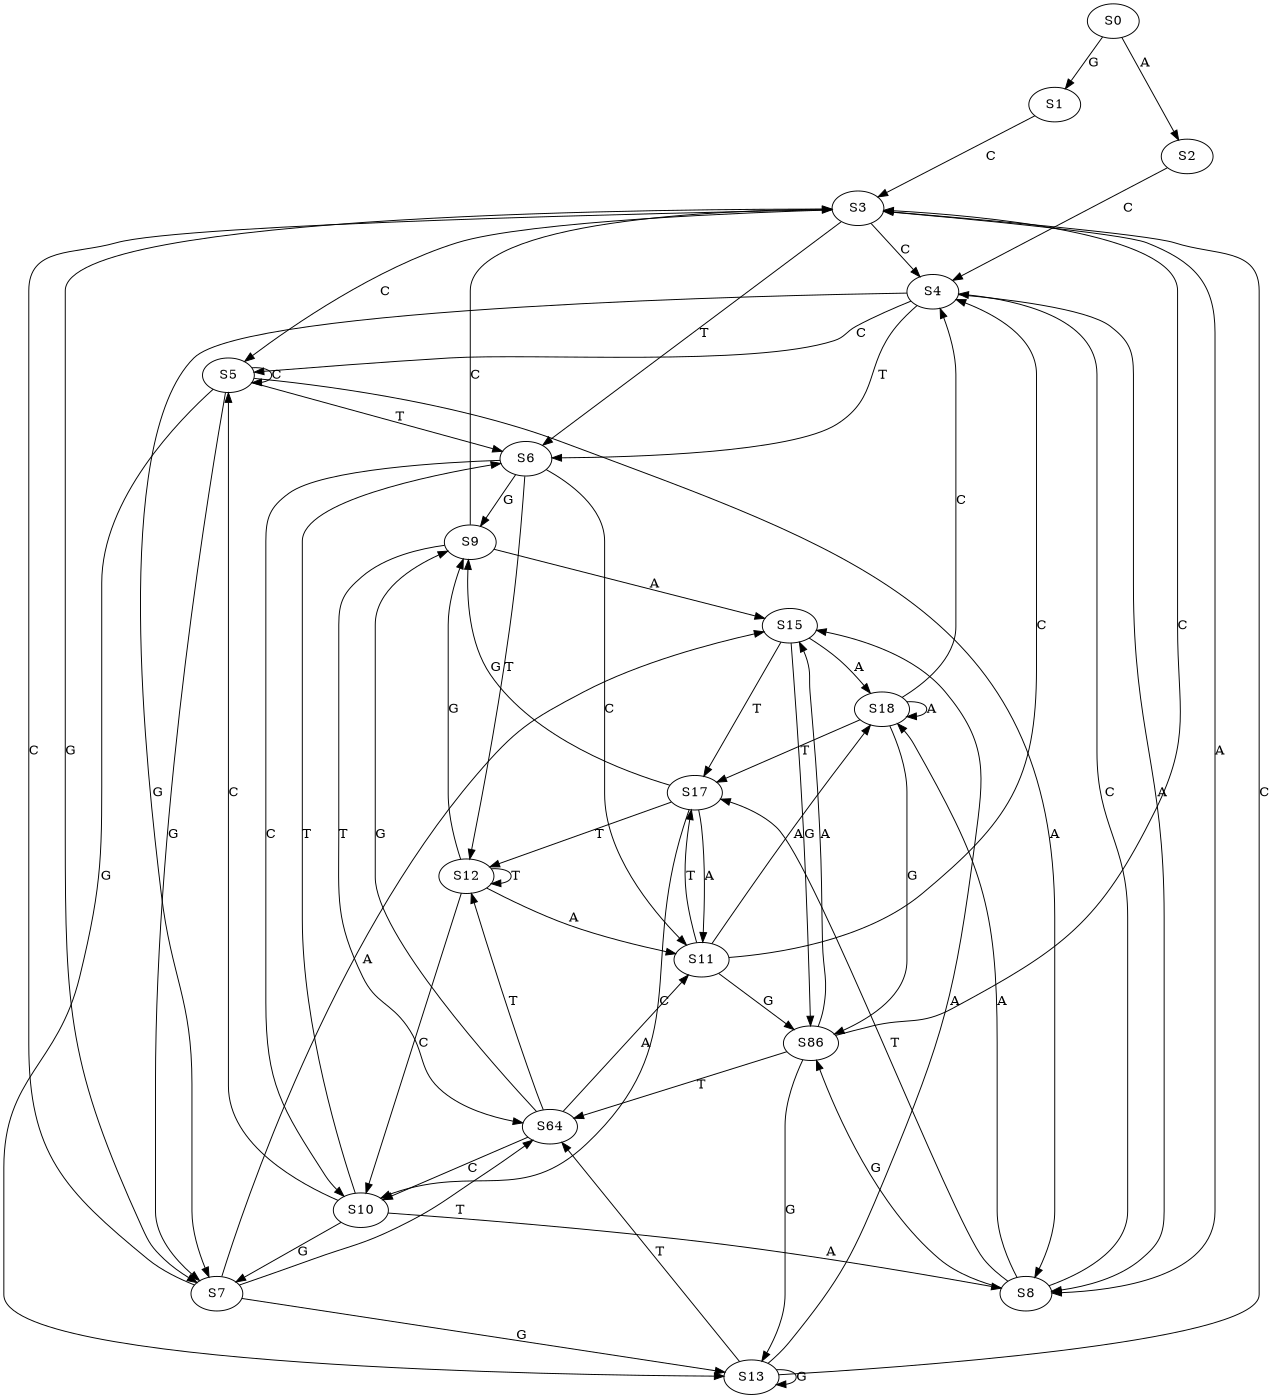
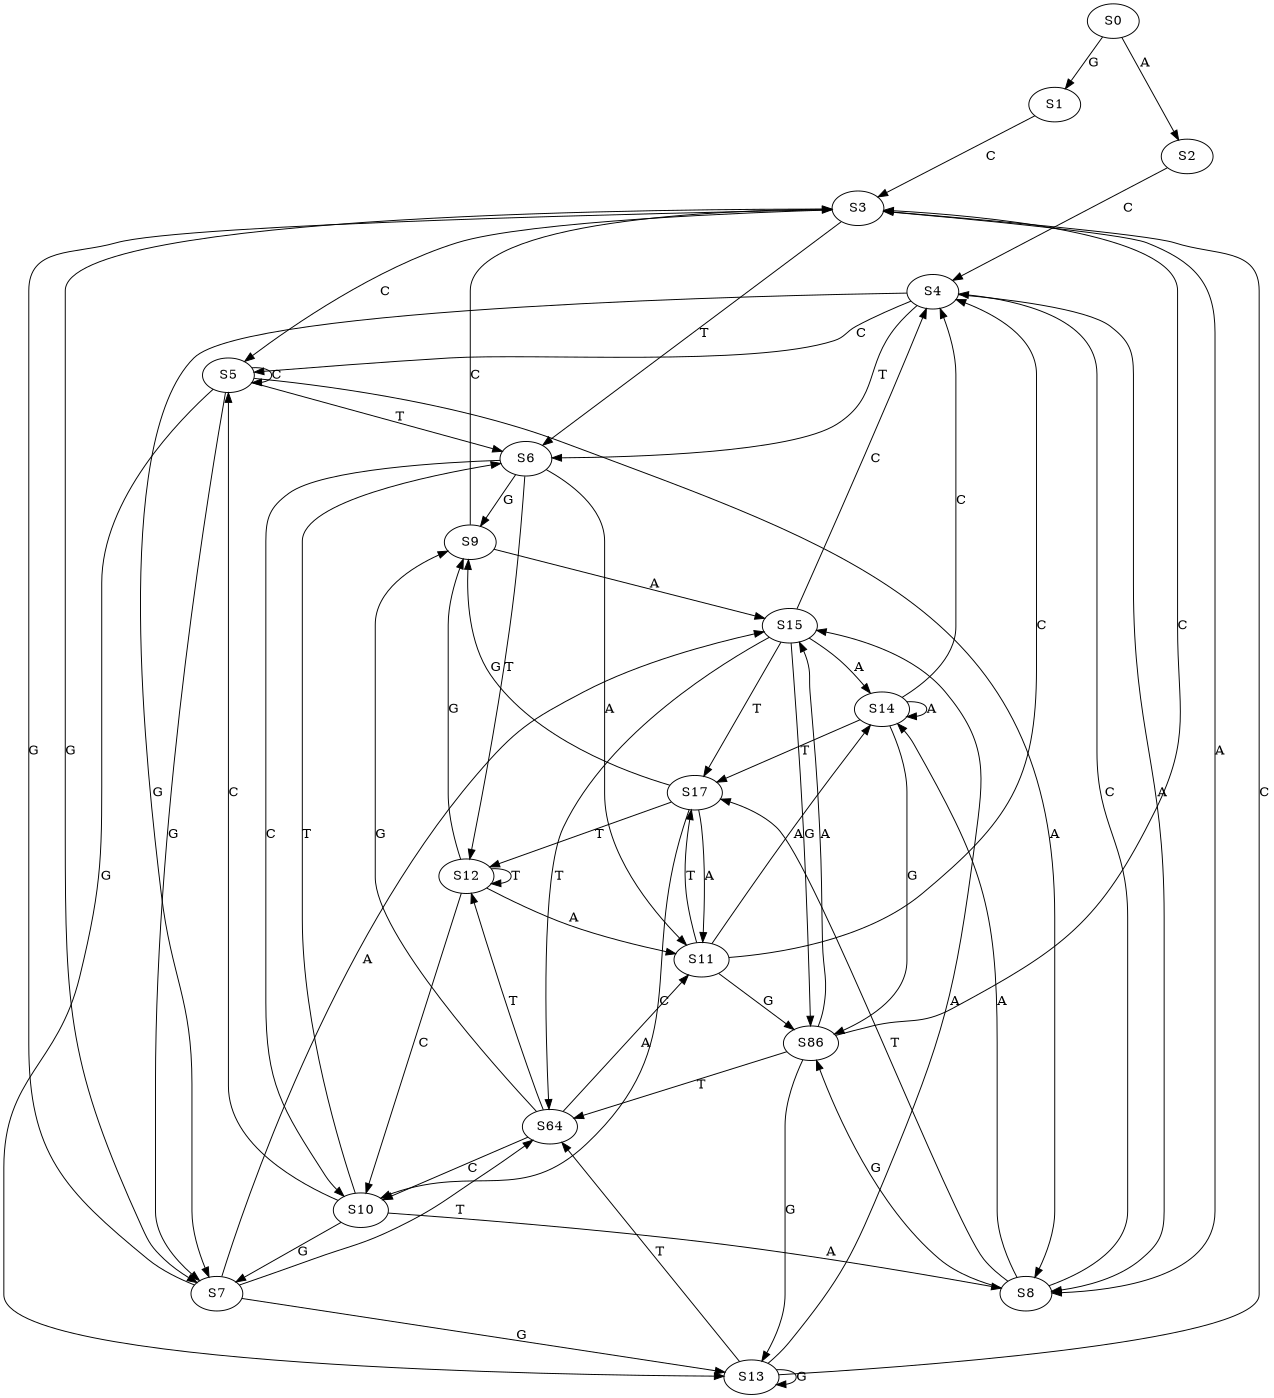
(892, 247) -> (861, 464)
(609, 709) -> (609, 709)
(882, 709) -> (882, 709)
(34, 751) -> (34, 751)
(339, 840) -> (566, 823)
